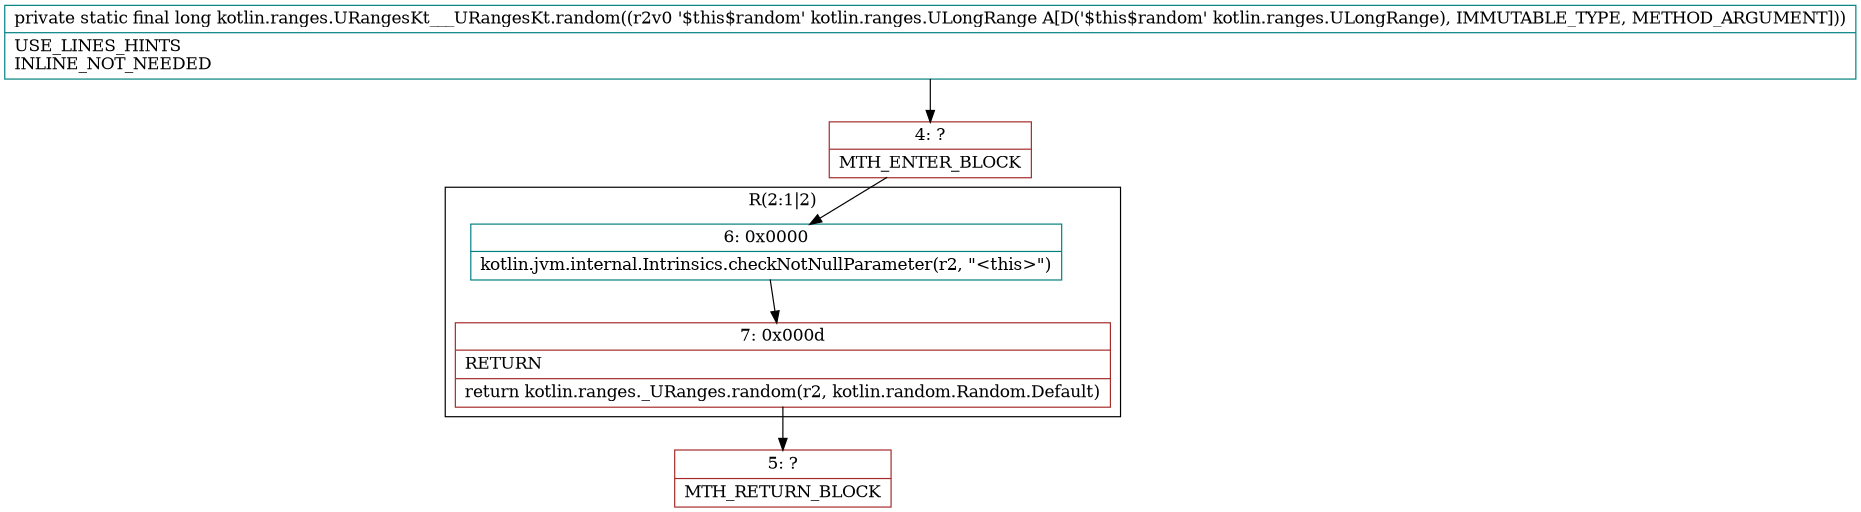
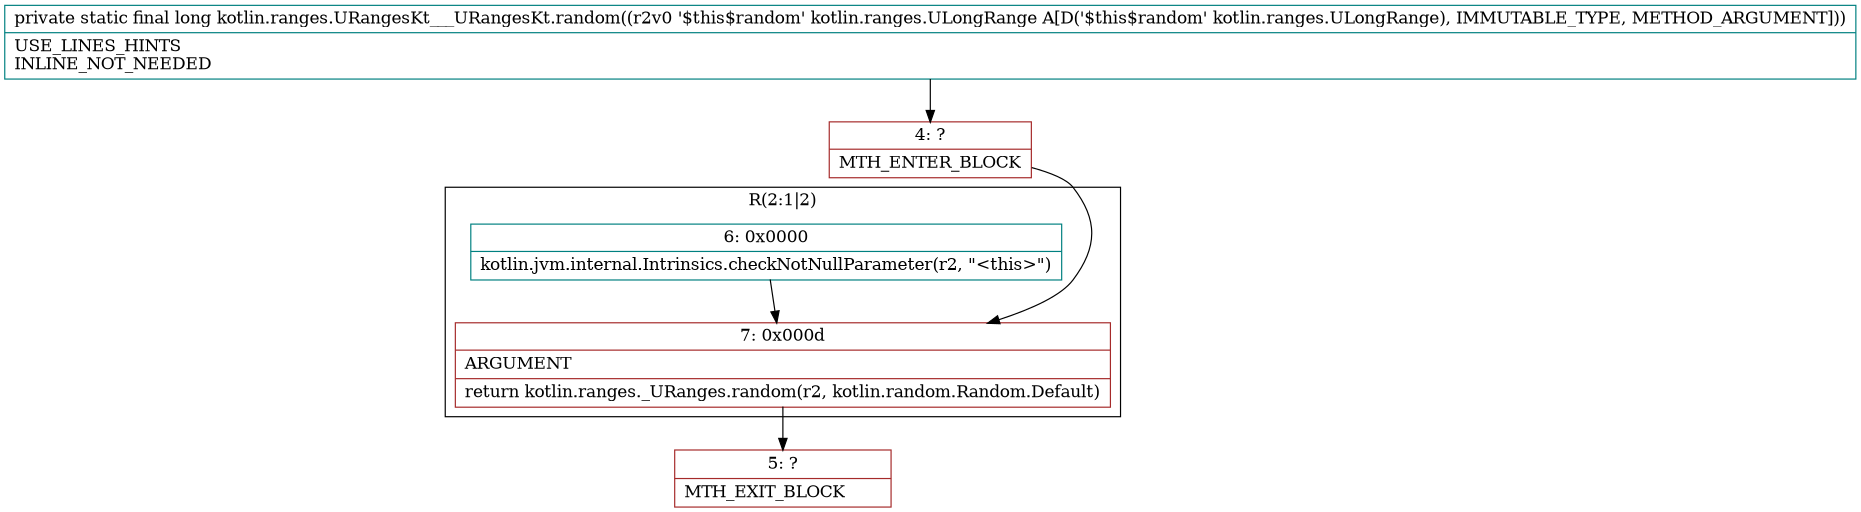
(854, 198) -> (1088, 253)
(503, 364) -> (518, 364)
(783, 492) -> (765, 492)
